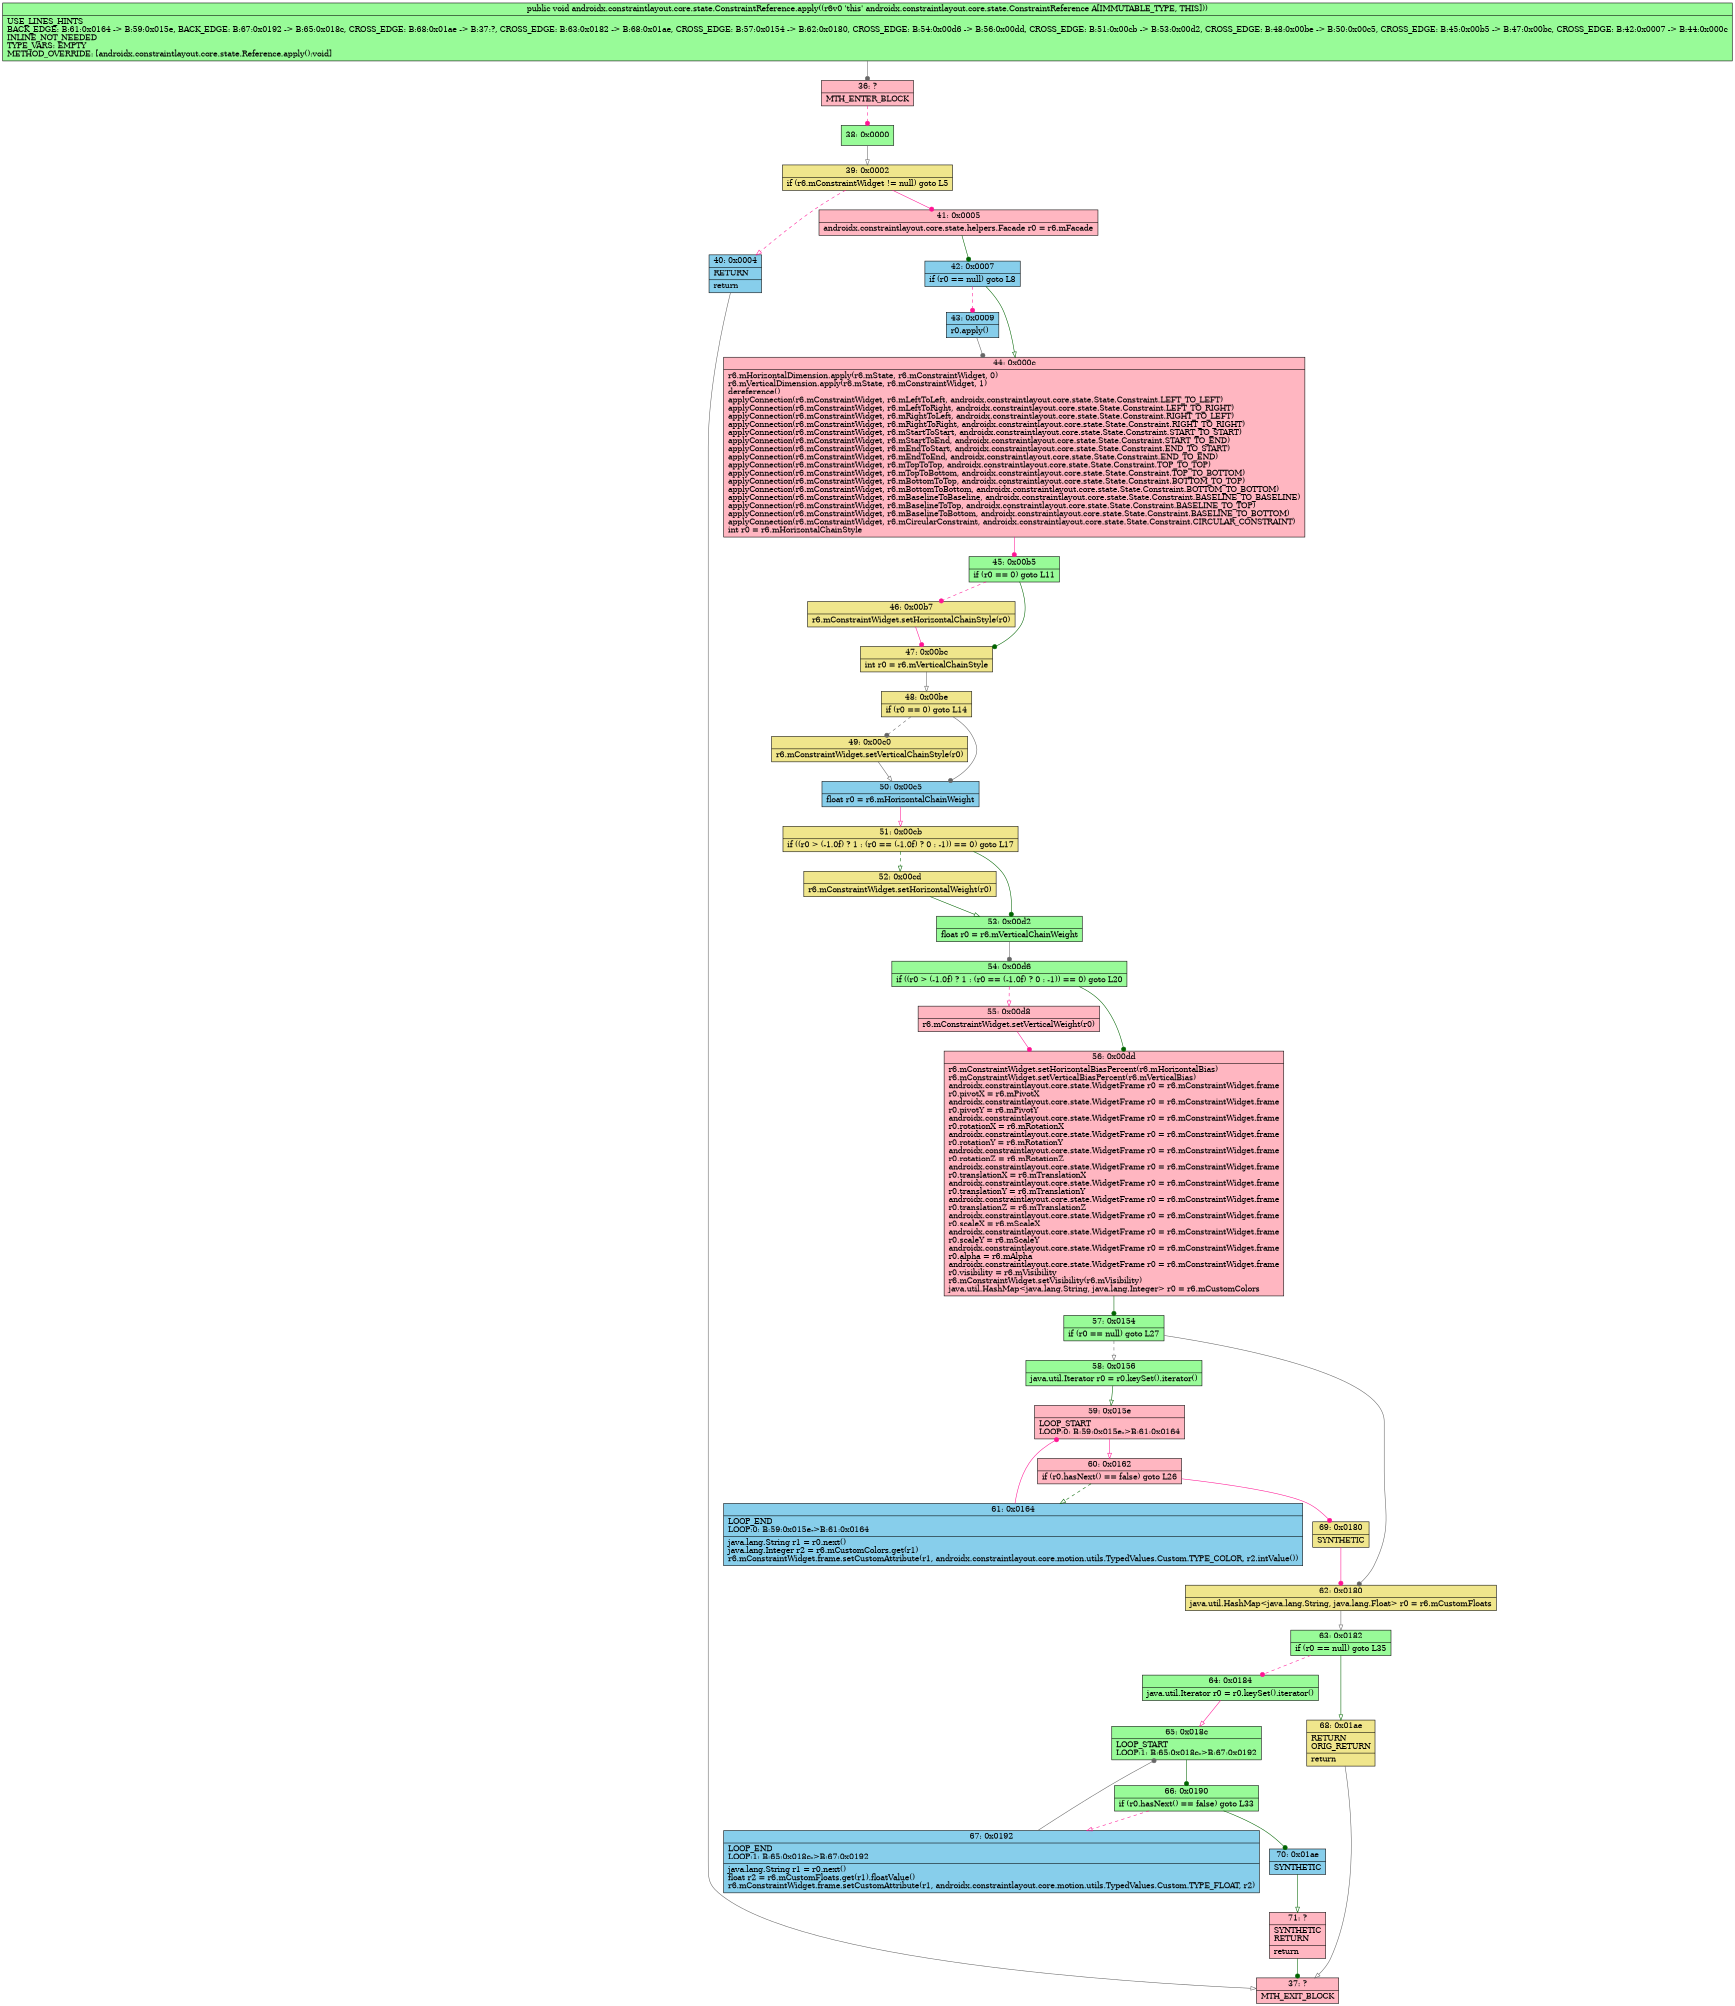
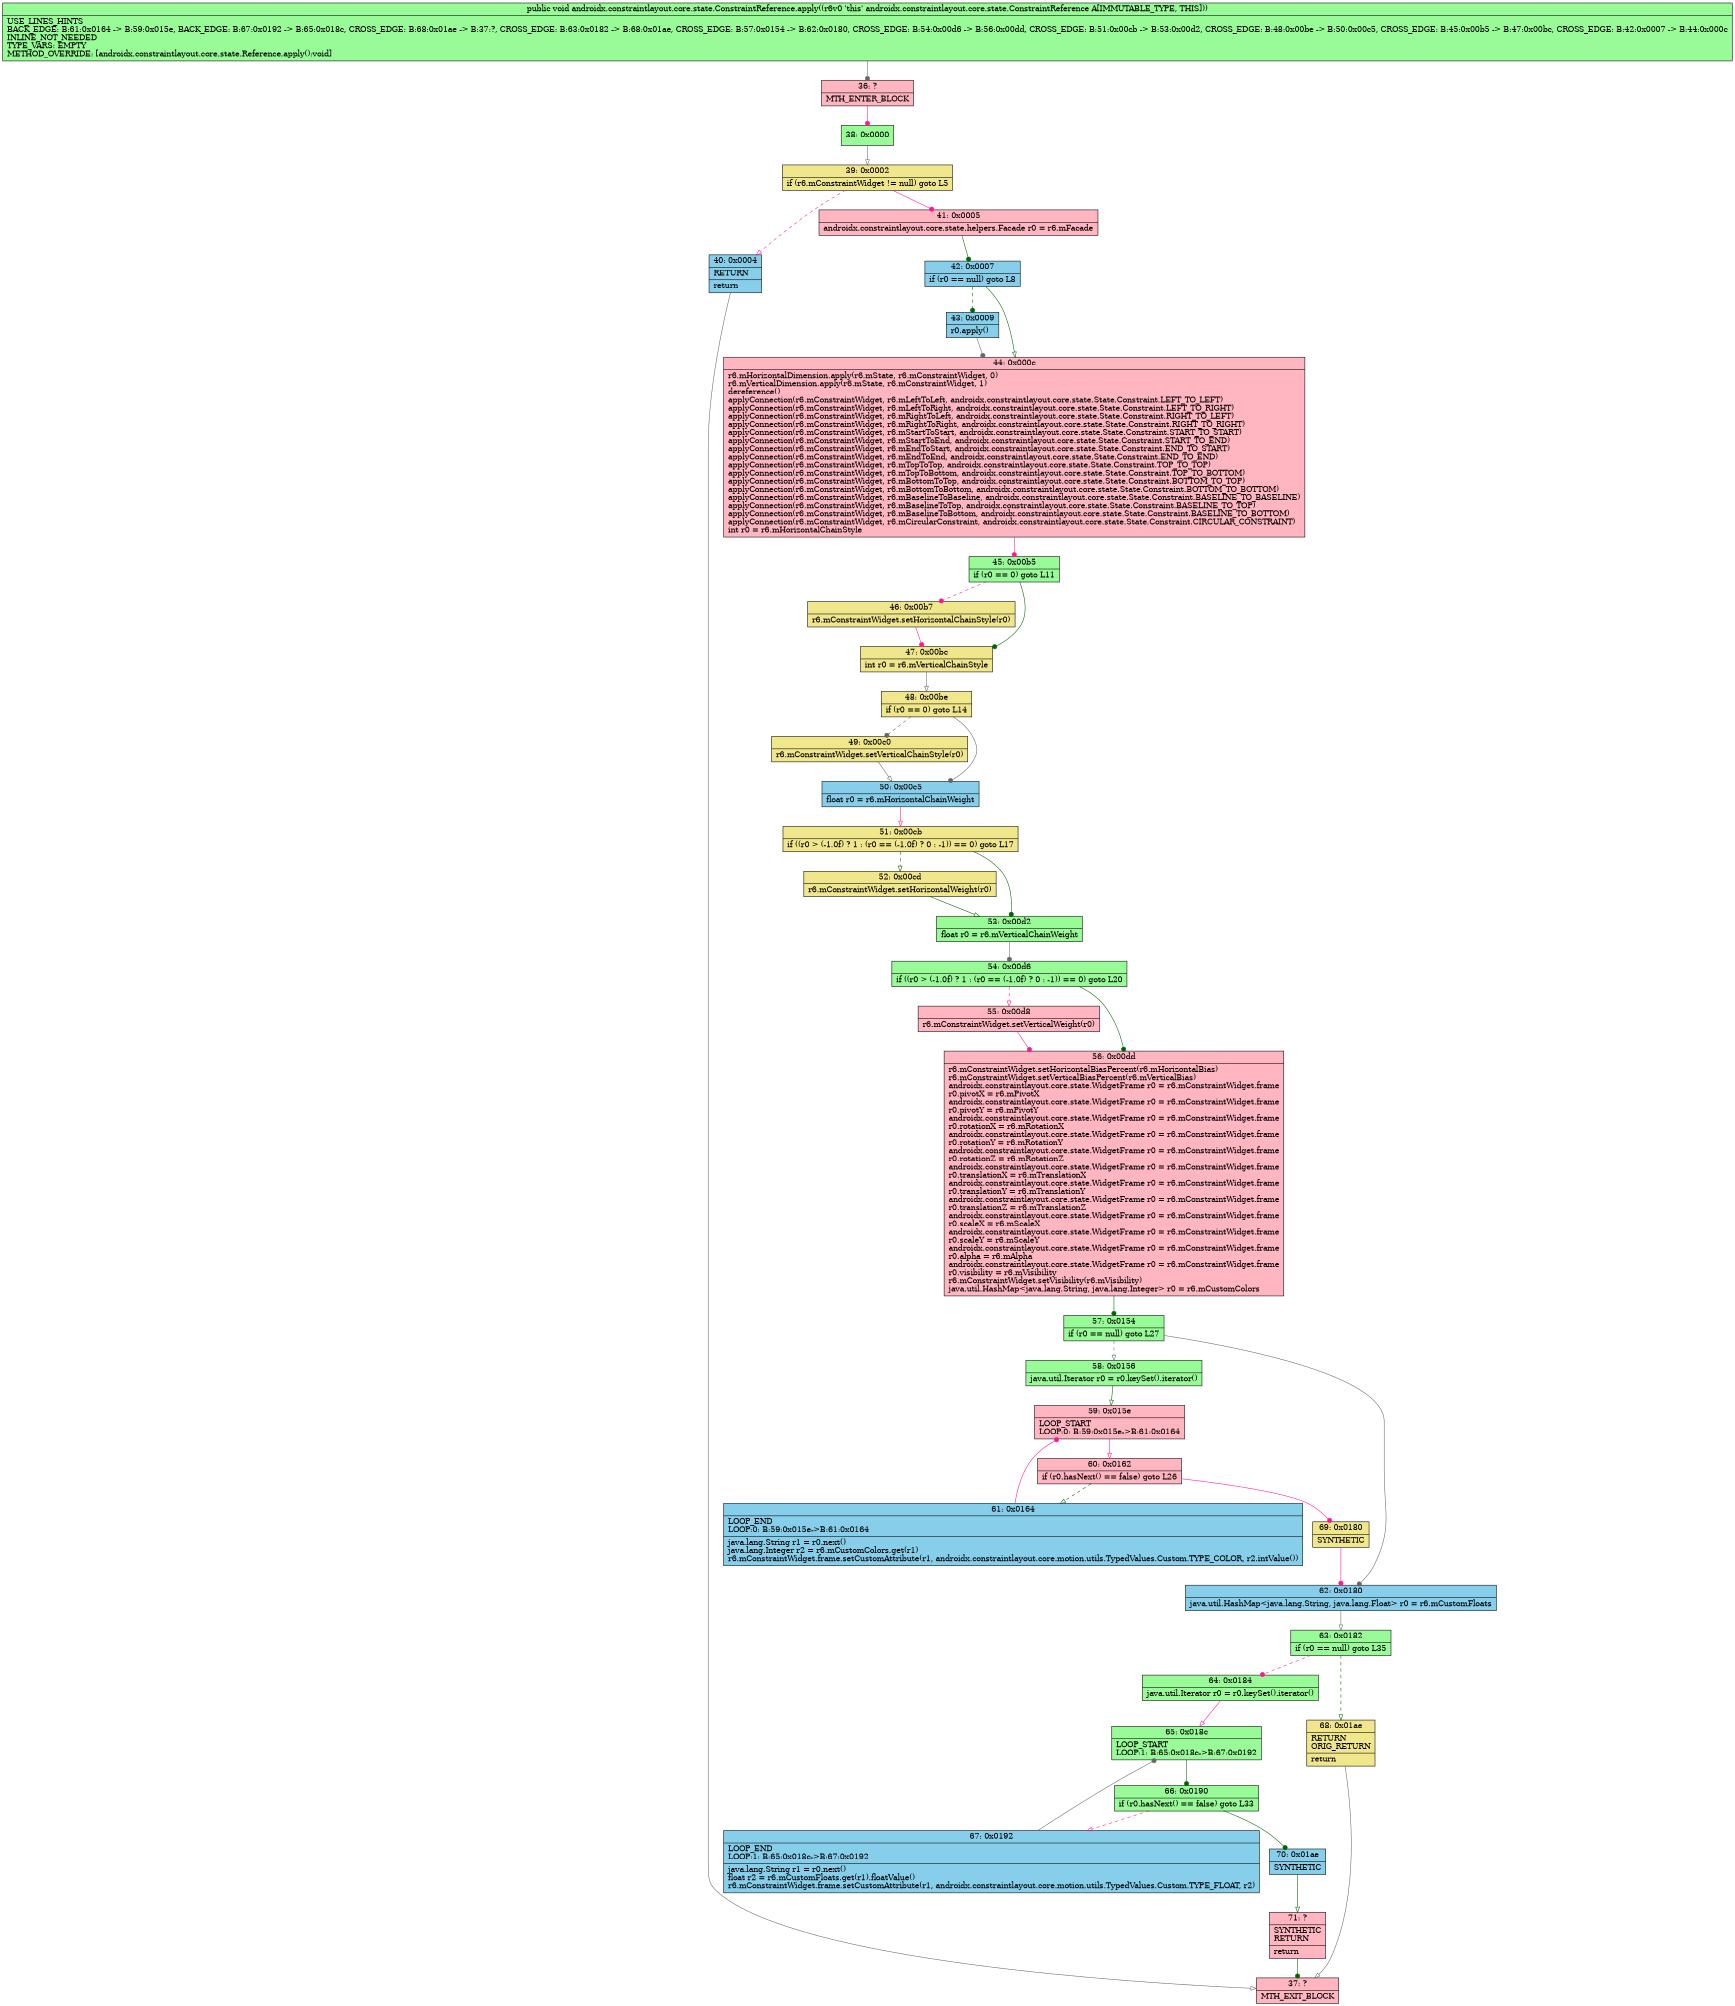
(867, 113) -> (867, 113)
(973, 297) -> (973, 297)
(1341, 1598) -> (1341, 1598)
(1341, 1685) -> (1341, 1685)
